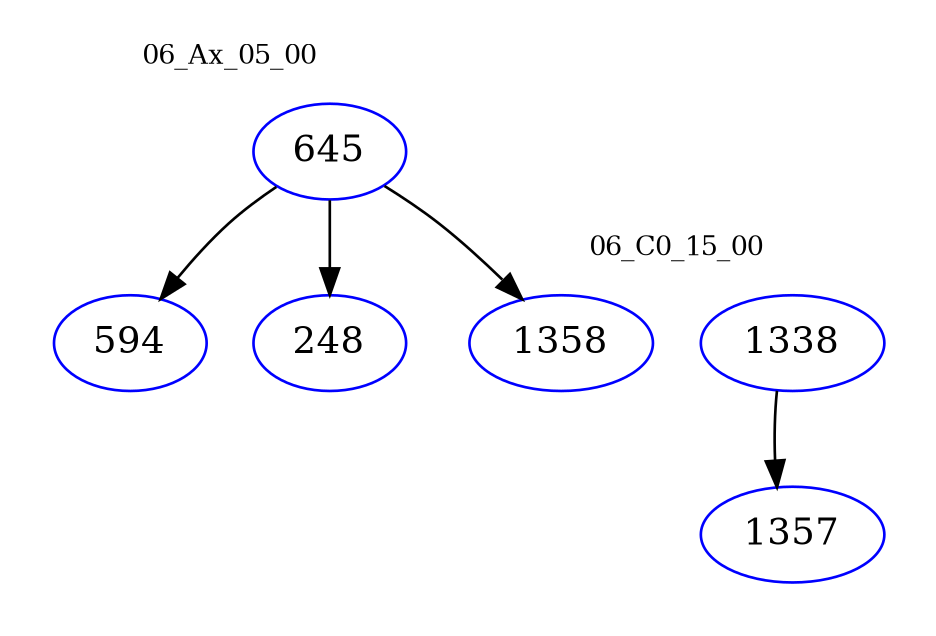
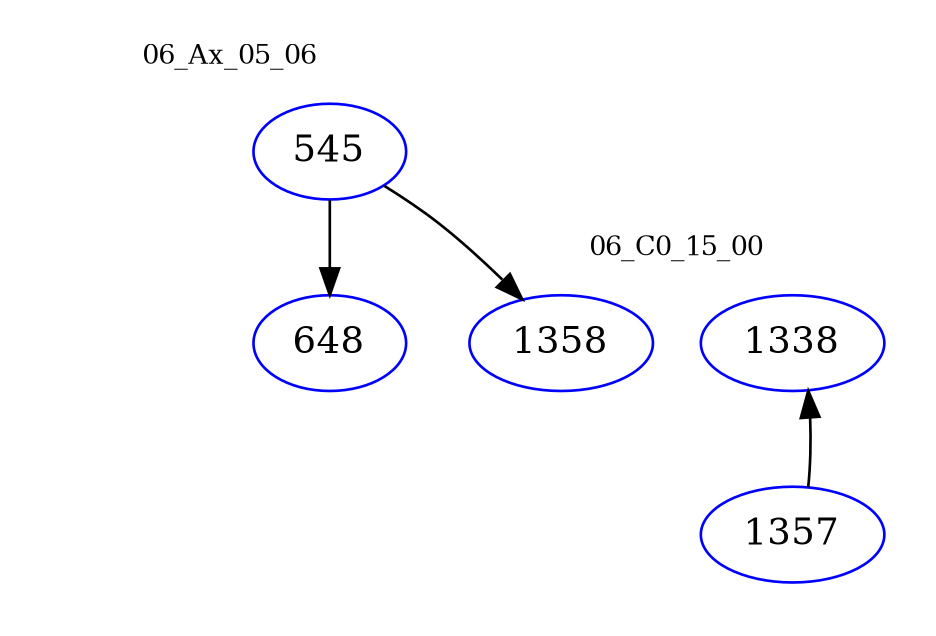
(230, 57) -> (230, 57)
(330, 152) -> (330, 152)
(130, 343) -> none
(330, 343) -> (330, 343)
(775, 425) -> (810, 453)
